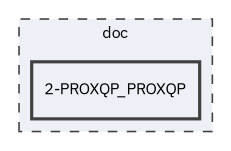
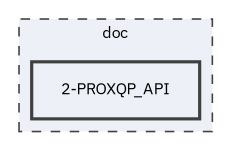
(116, 90) -> (116, 90)
